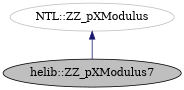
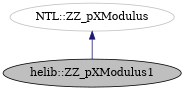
(92, 73) -> (92, 73)
